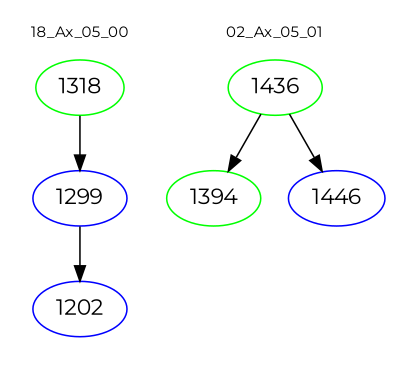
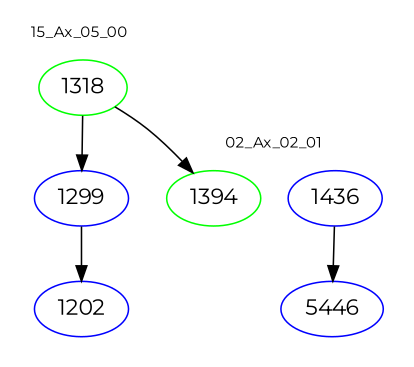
(80, 33) -> (80, 33)
(275, 33) -> (274, 144)
(275, 88) -> (335, 198)
(249, 136) -> (164, 143)
(337, 198) -> (332, 309)
